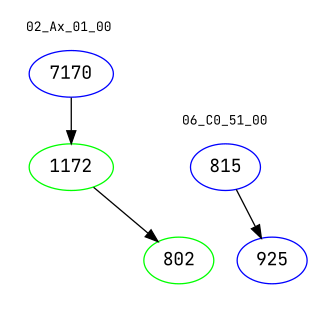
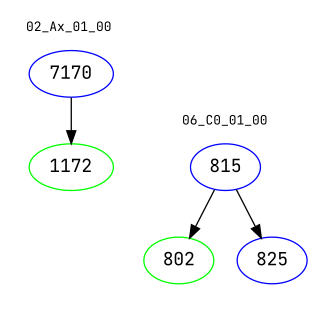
(225, 121) -> (225, 121)
(121, 210) -> (205, 208)
(272, 260) -> (272, 260)
